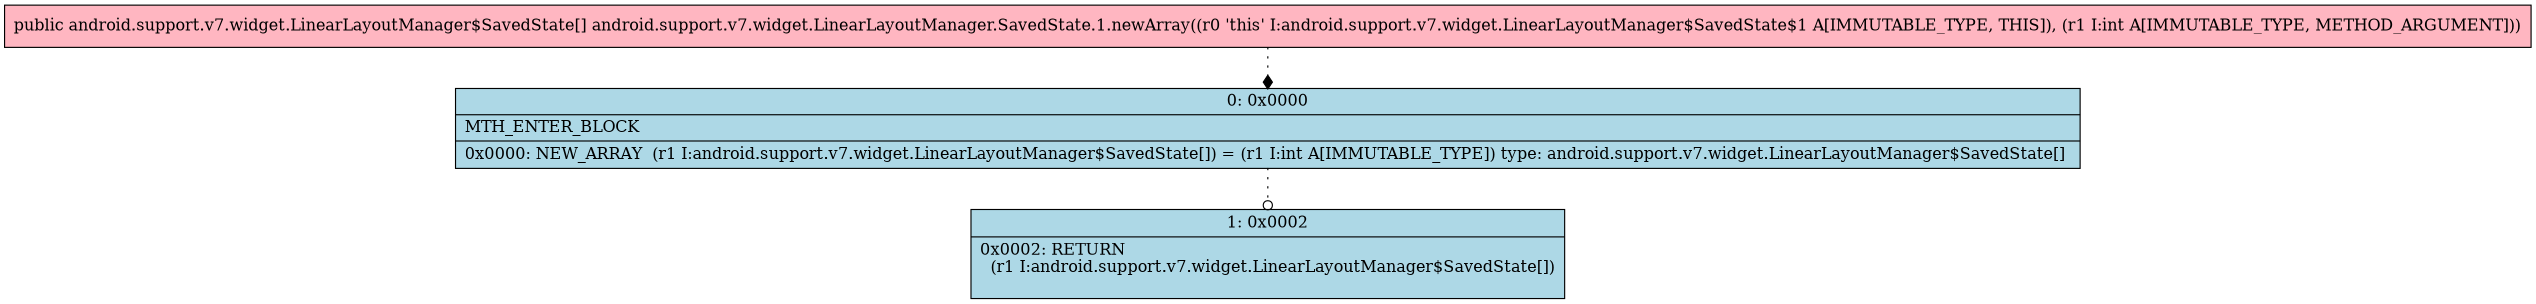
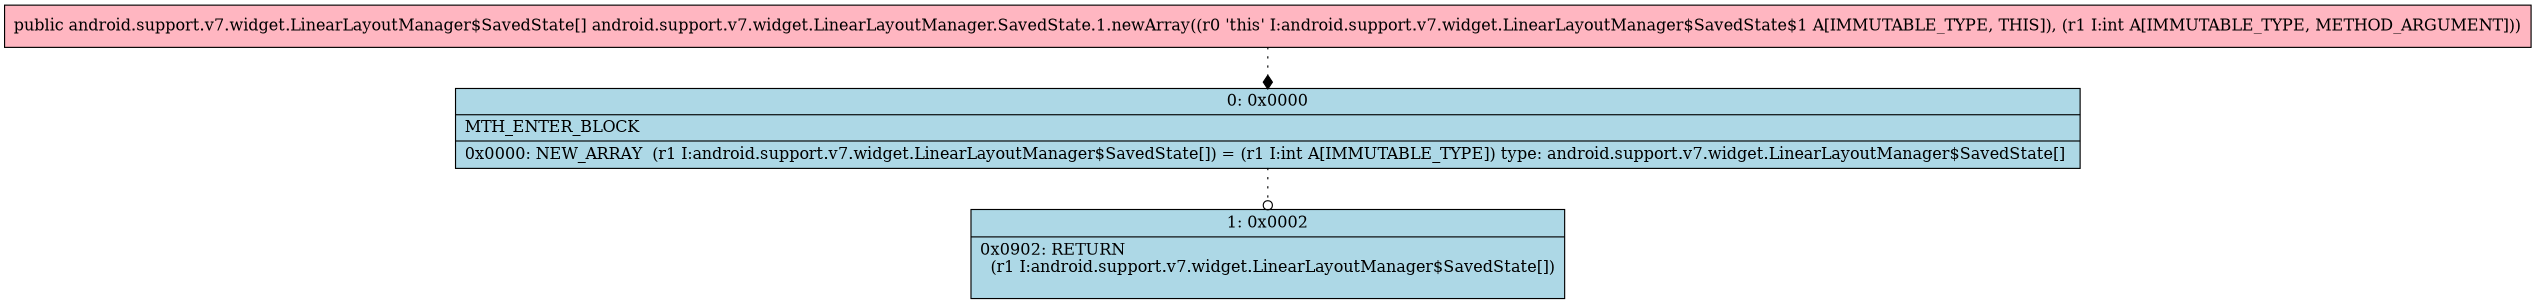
(1058, 250) -> (1058, 250)
